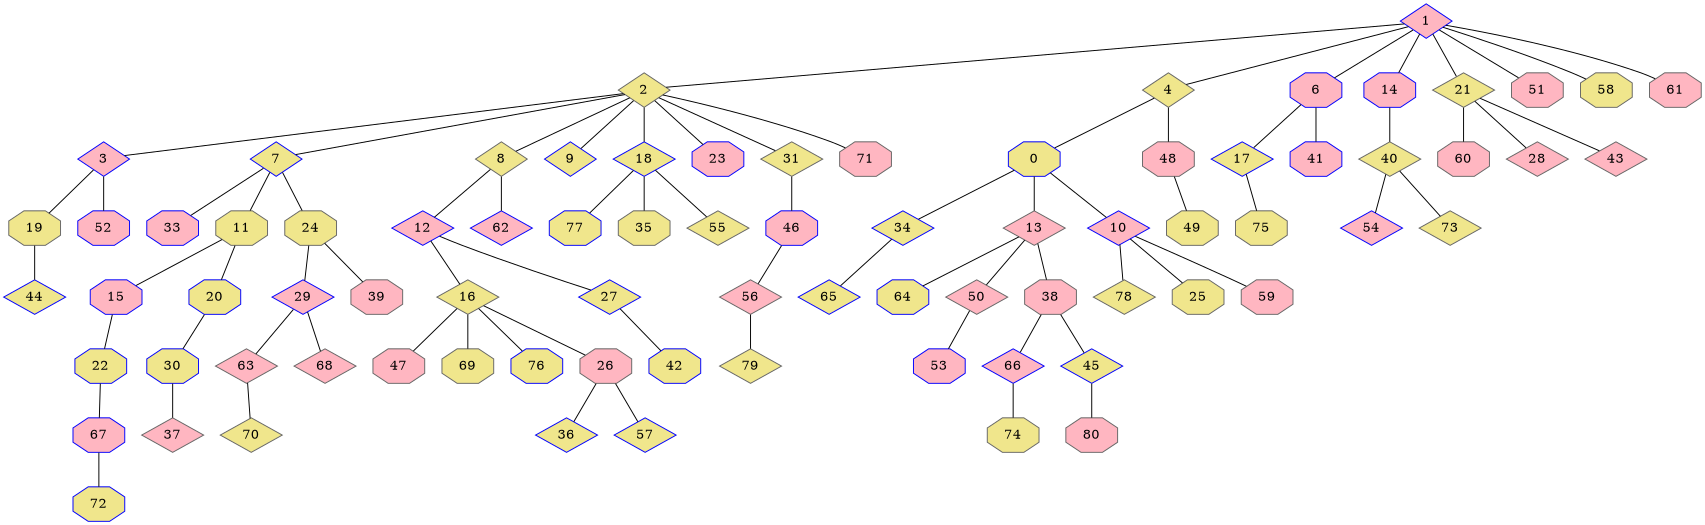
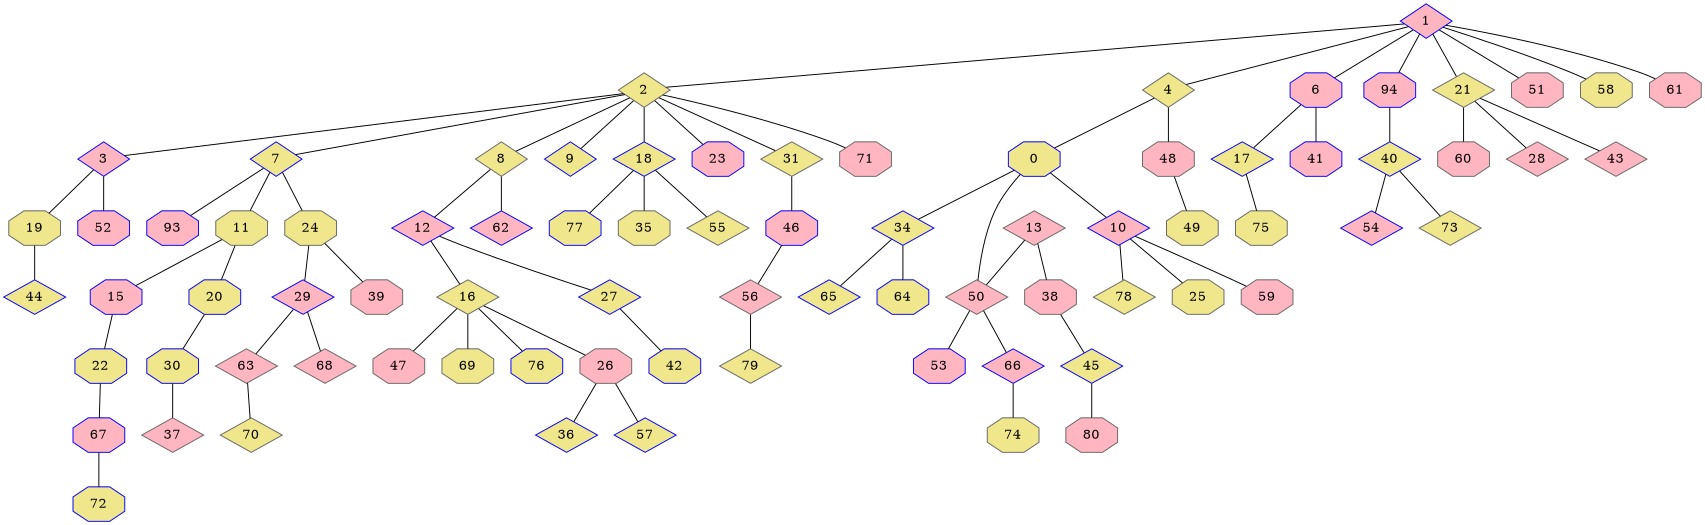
(1390, 90) -> (1390, 90)
(1390, 159) -> (1390, 159)
(1034, 194) -> (990, 224)
(173, 228) -> (173, 228)
(971, 261) -> (903, 263)
(1031, 333) -> (995, 332)
